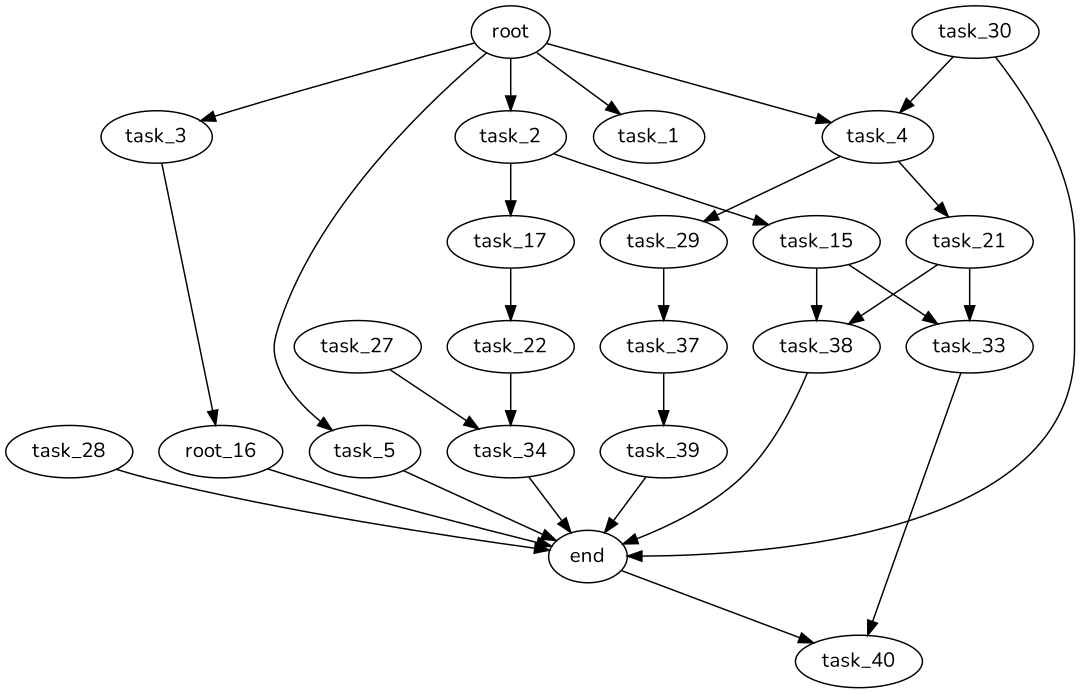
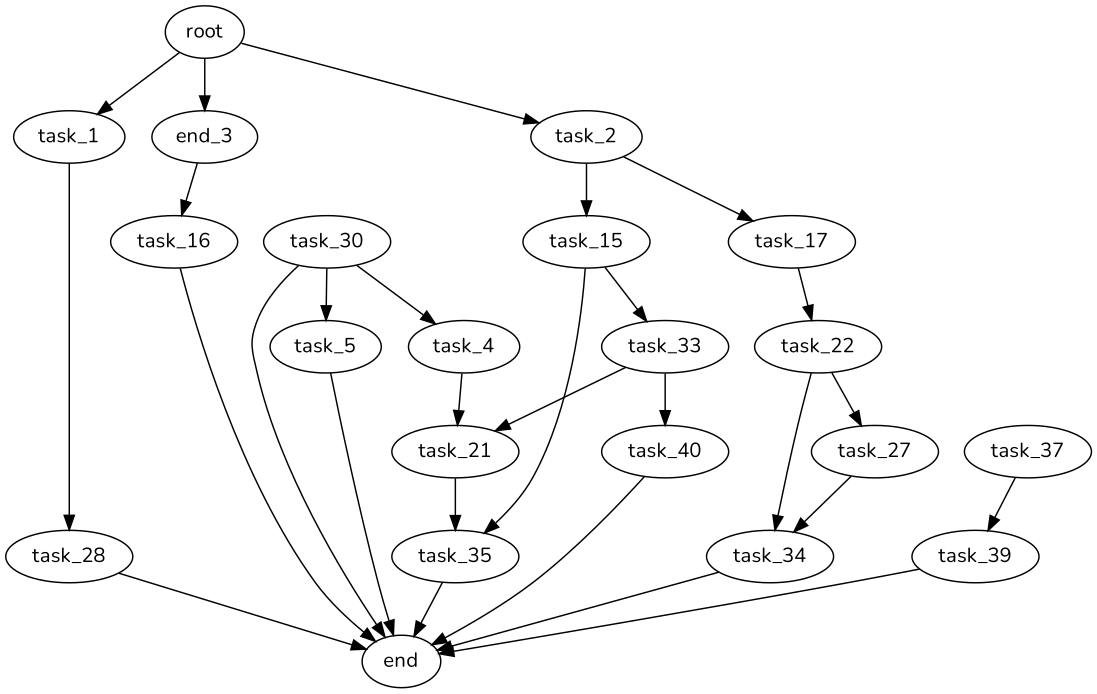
(682, 81) -> none
(157, 137) -> (205, 137)
(332, 221) -> (327, 287)
(664, 242) -> none
(970, 287) -> (576, 392)
none -> (69, 339)
(817, 347) -> (455, 557)
none -> (843, 393)
(221, 452) -> (174, 242)
(711, 604) -> (552, 567)
